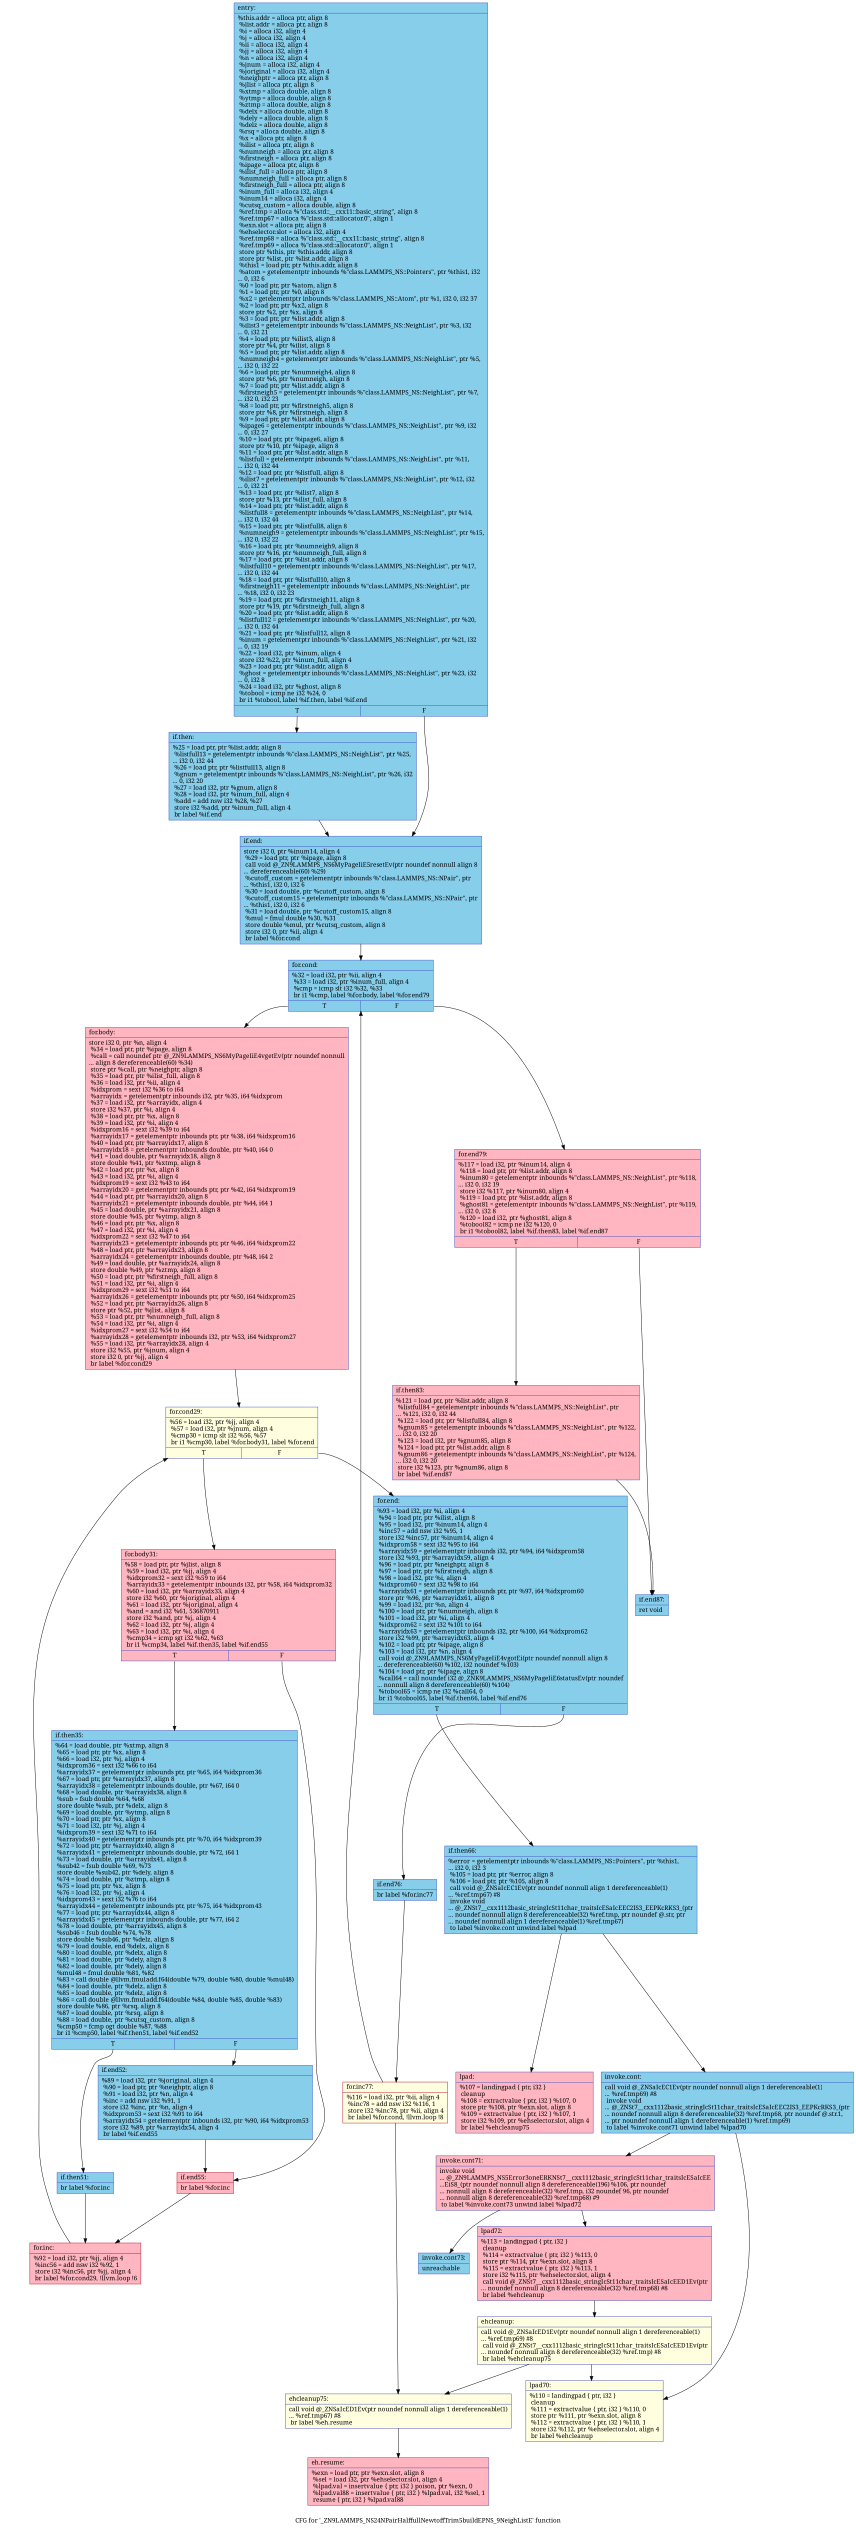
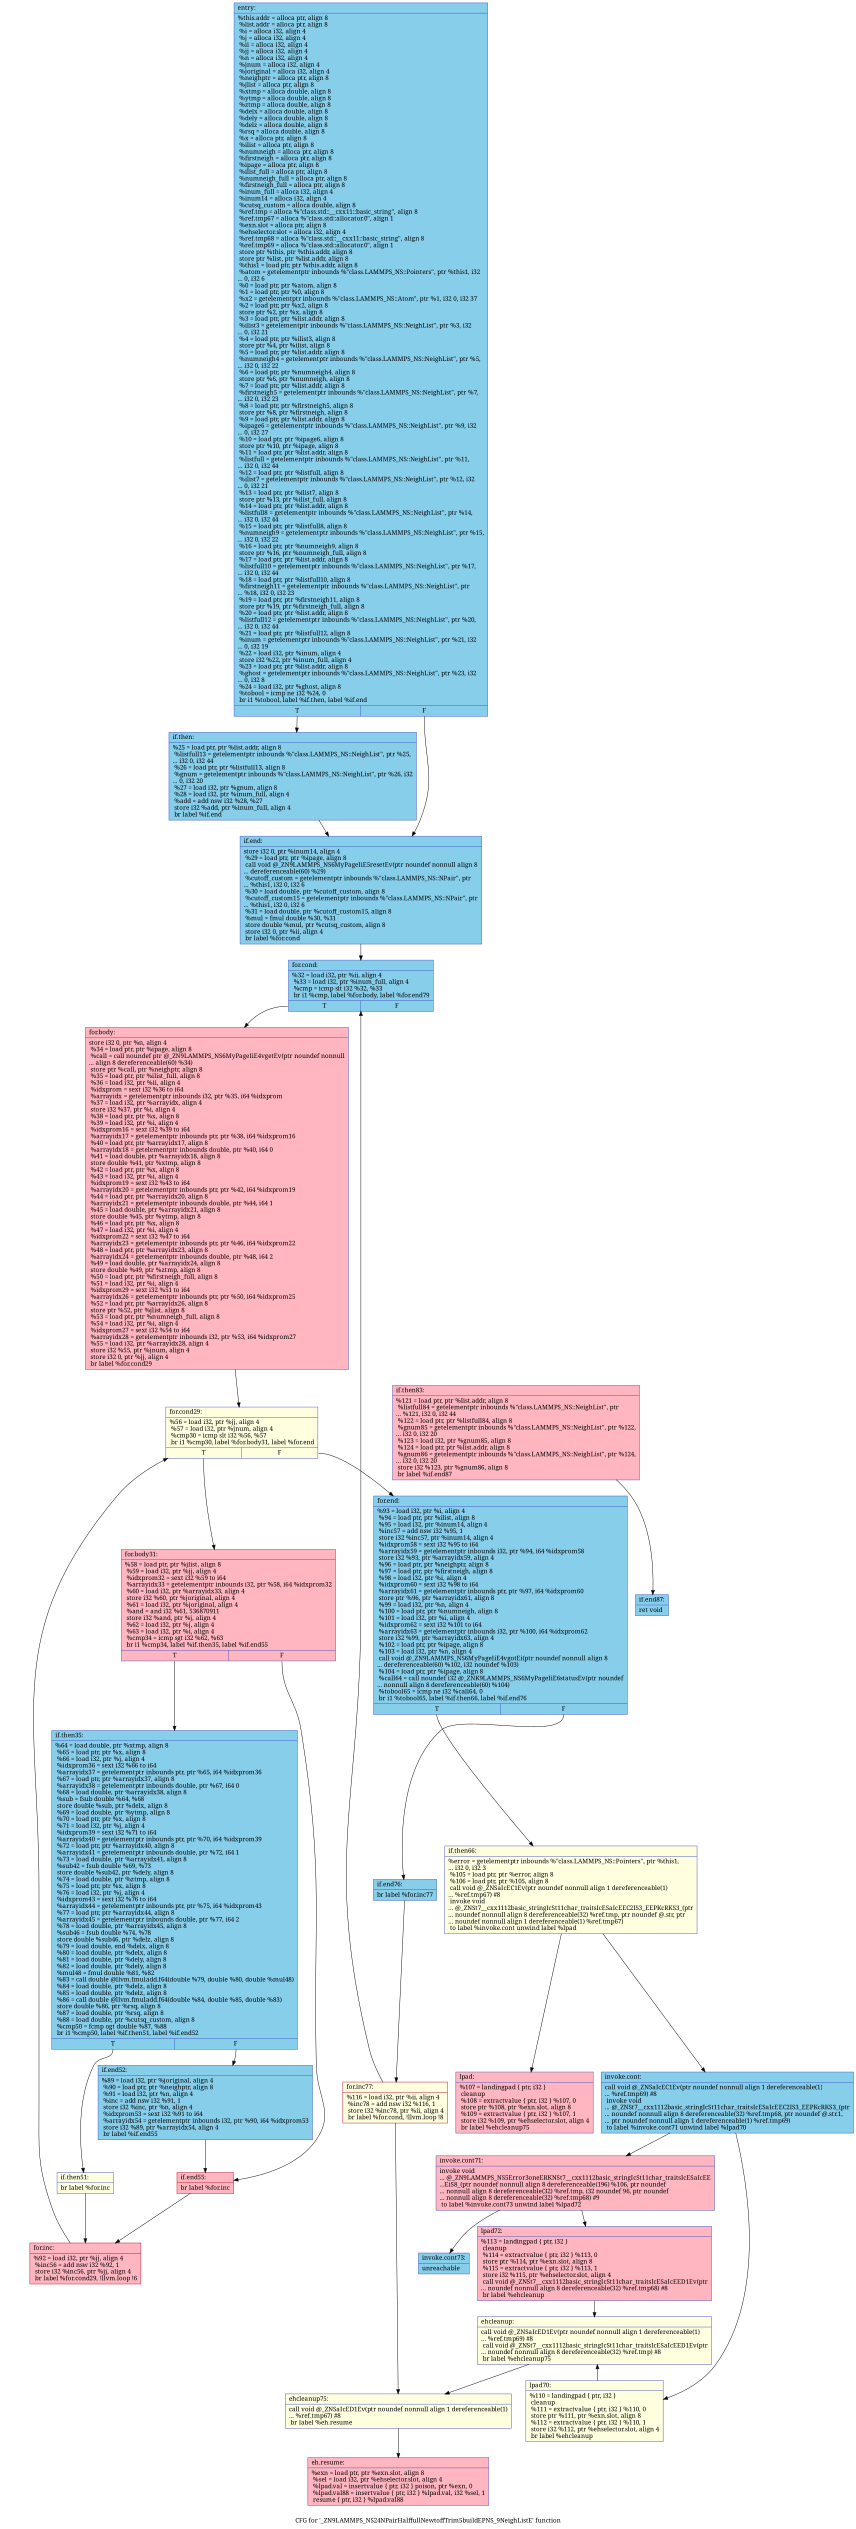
(578, 1198) -> none
(571, 1890) -> (571, 1890)
(85, 2183) -> (85, 2183)
(592, 2370) -> (598, 2375)
